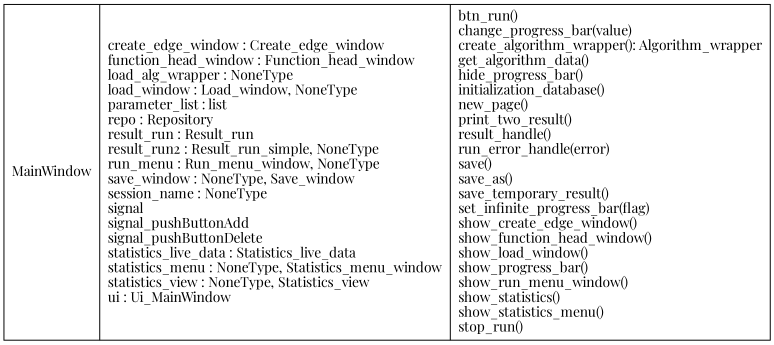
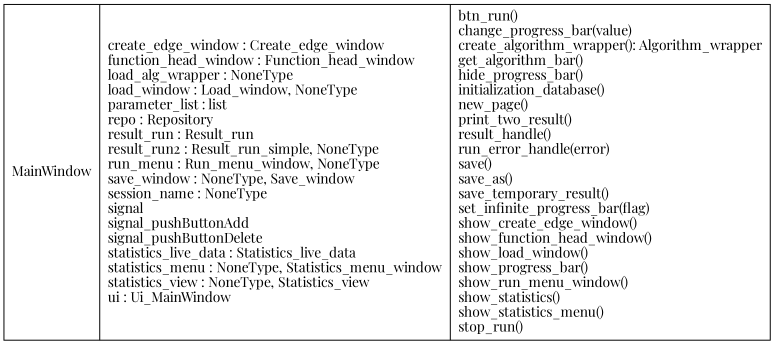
(524, 61) -> (521, 61)
